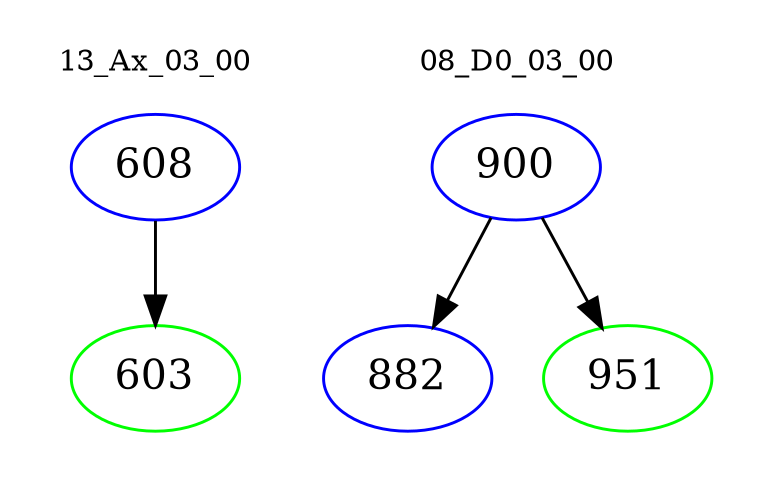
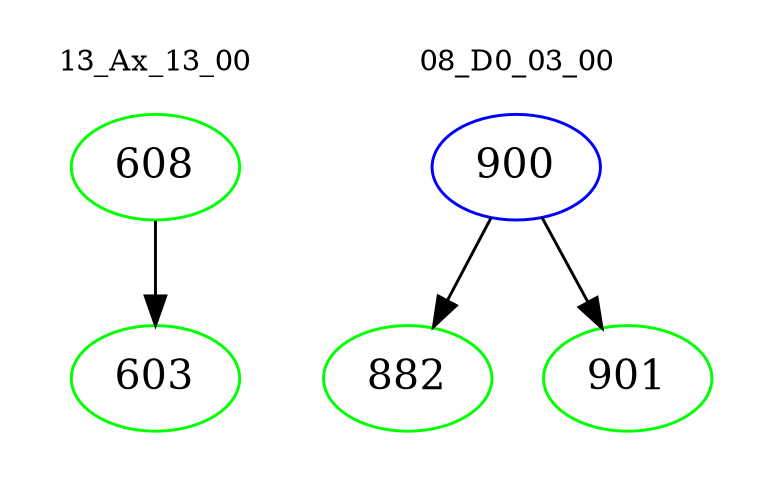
(155, 63) -> (155, 63)
(155, 167) -> (155, 167)
(408, 378) -> (408, 378)
(628, 378) -> (628, 378)
